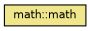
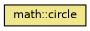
(45, 15) -> (45, 15)
